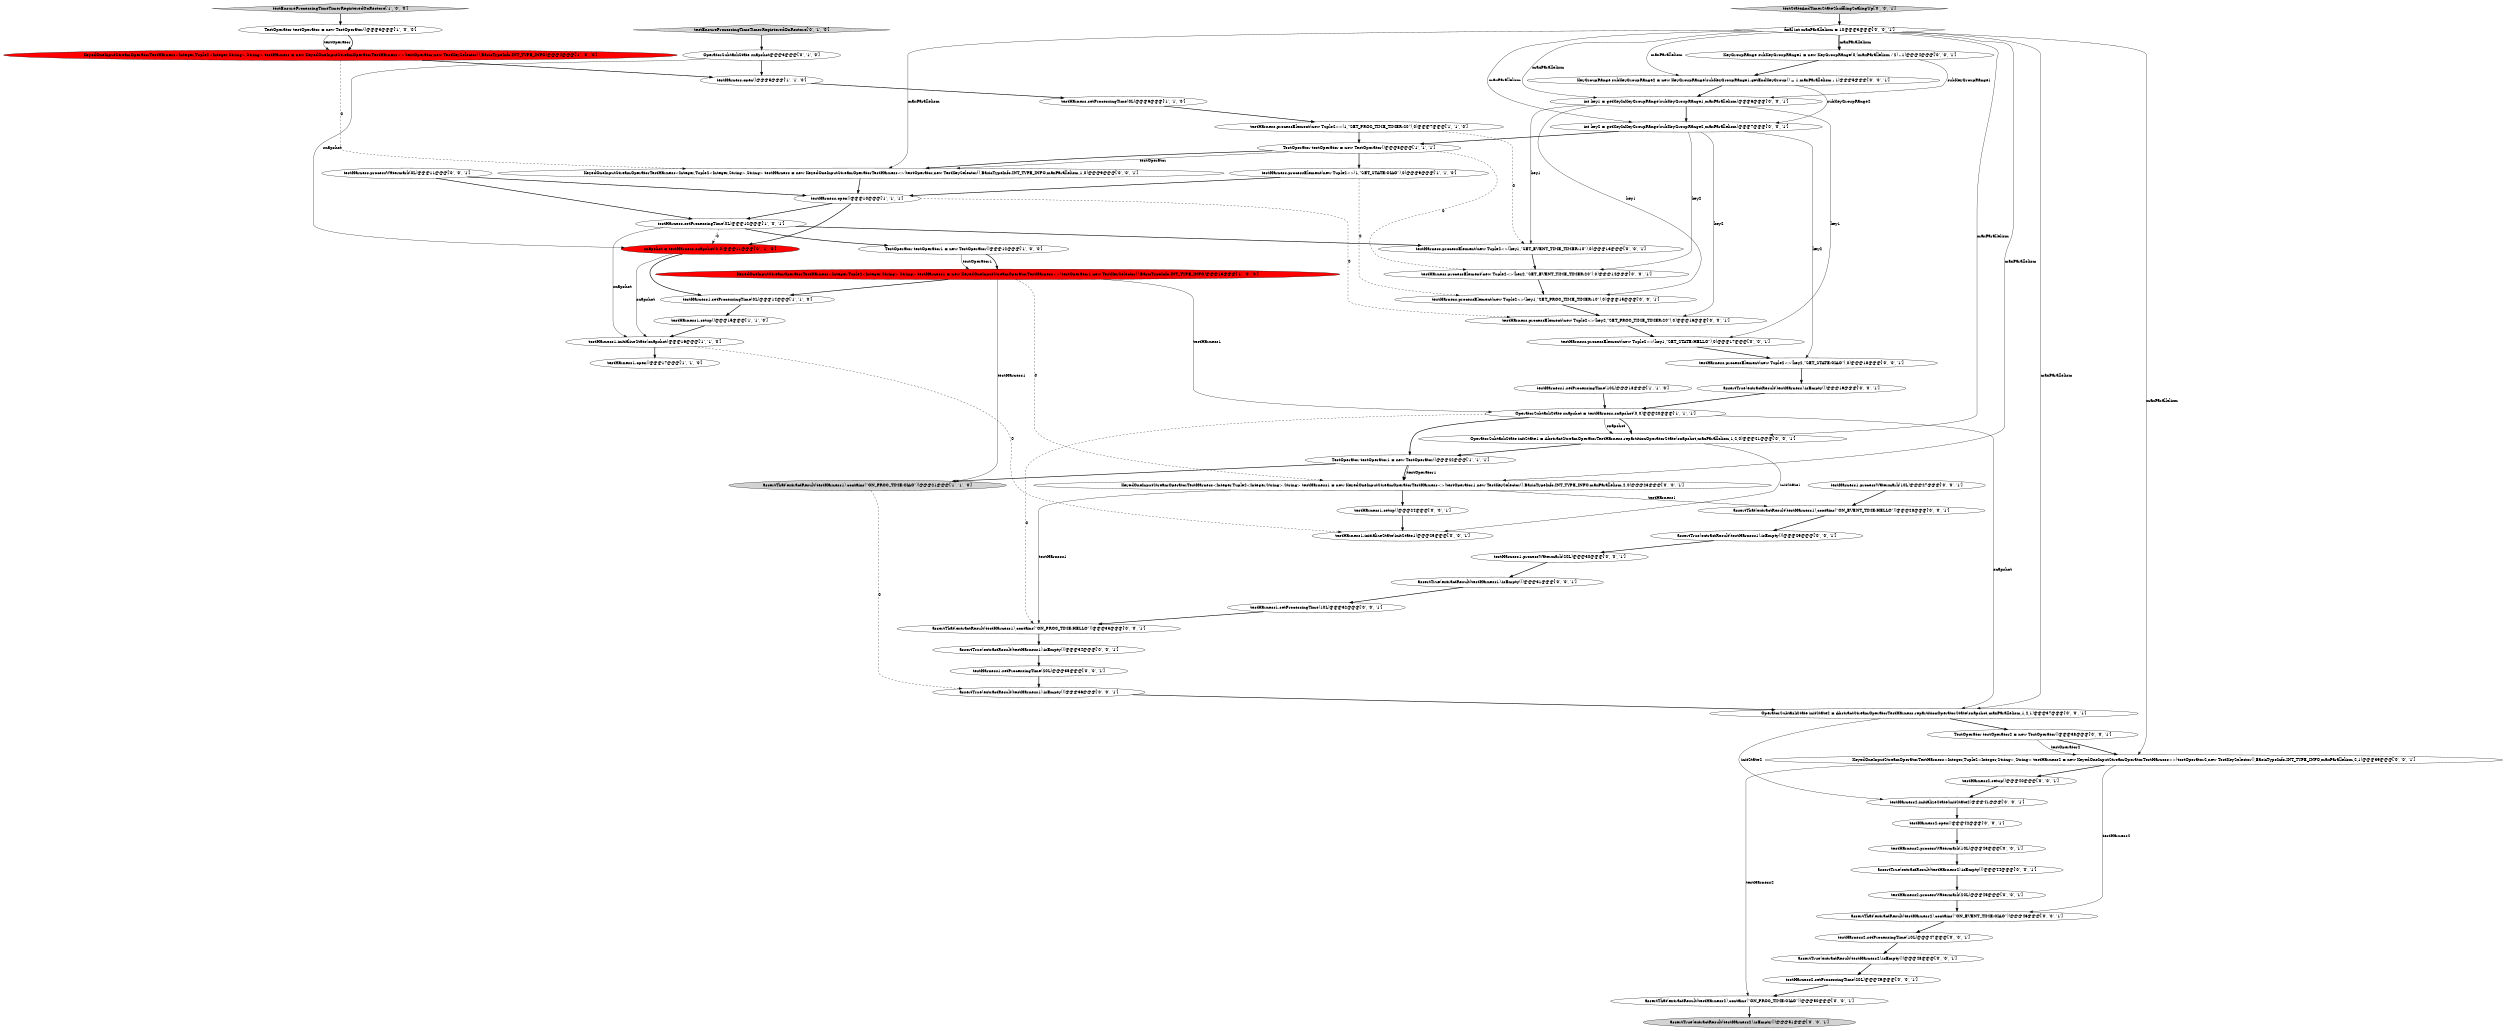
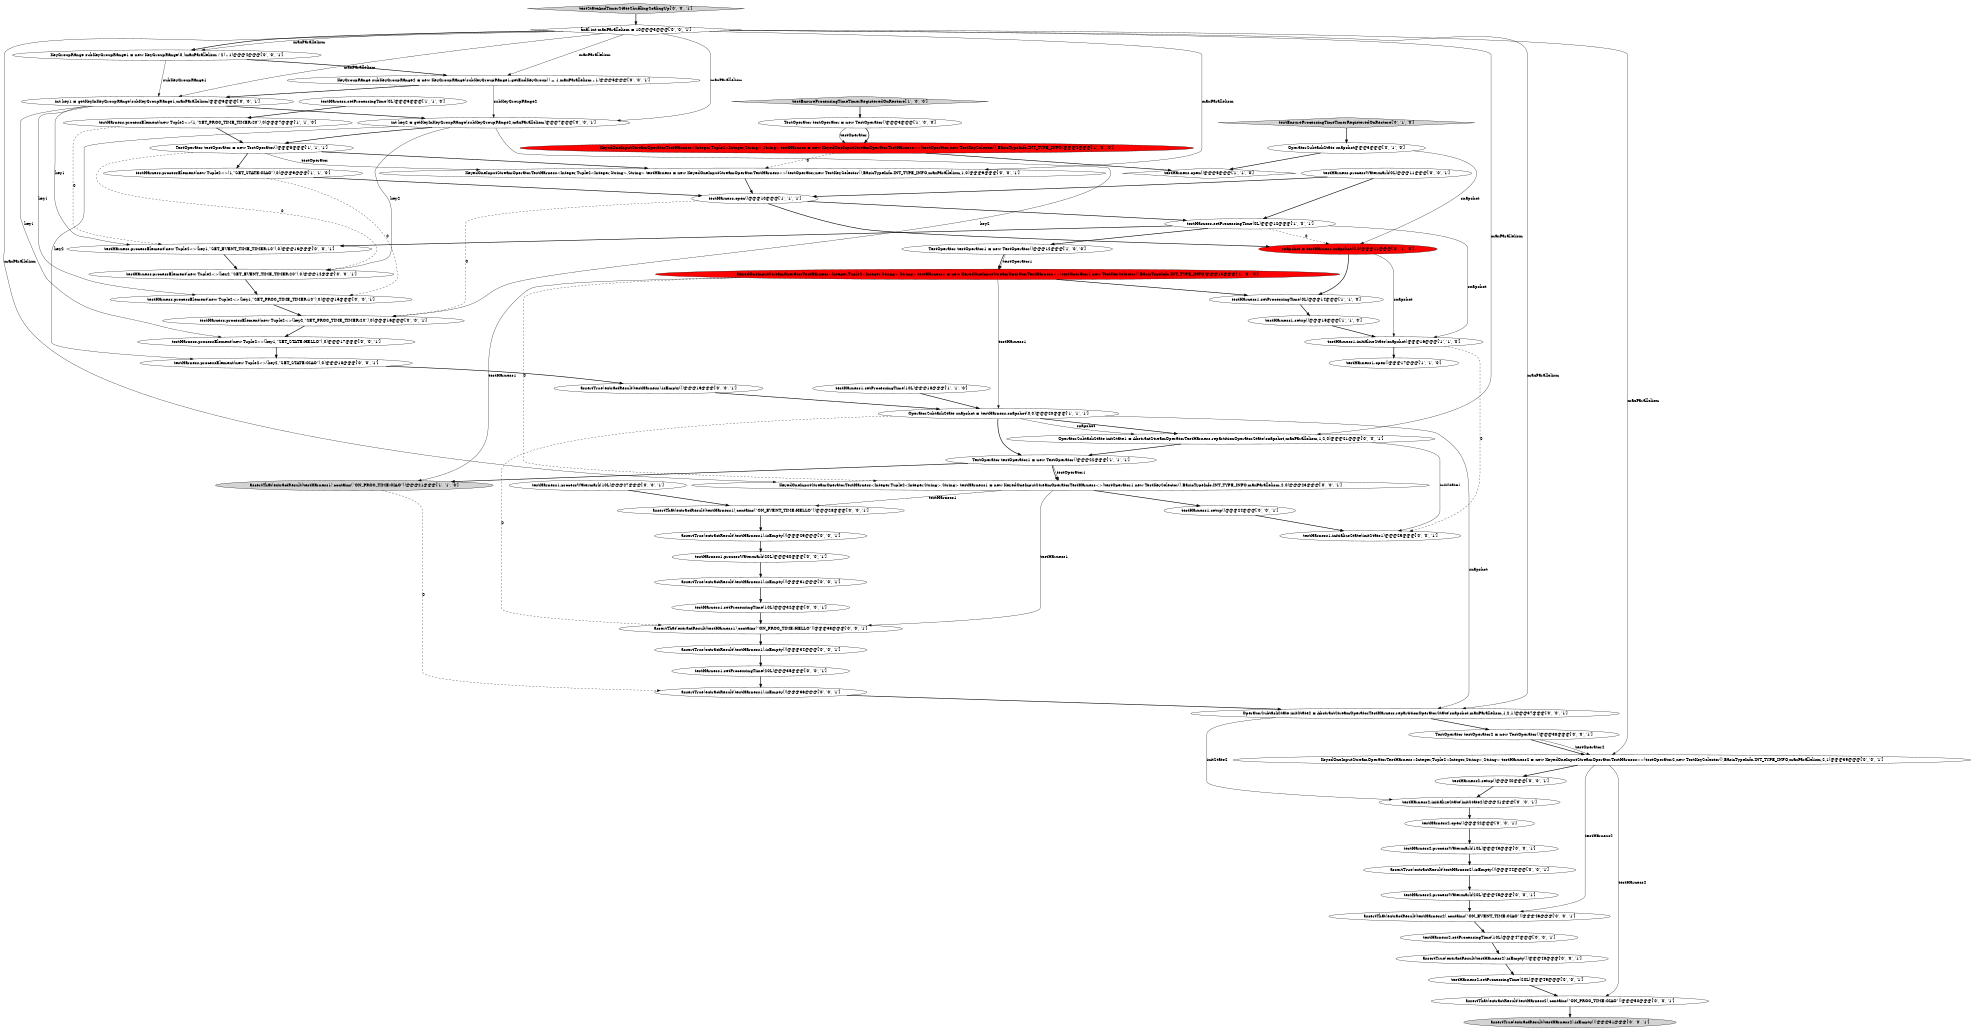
(762, 80) -> (1209, 173)
(936, 91) -> none
